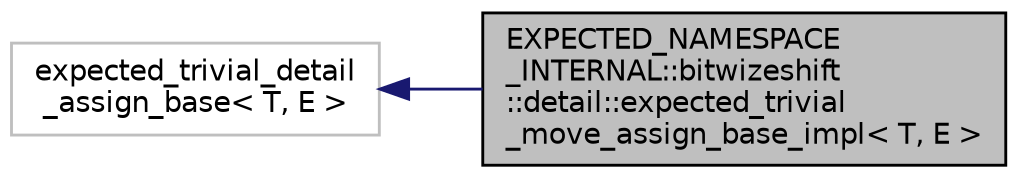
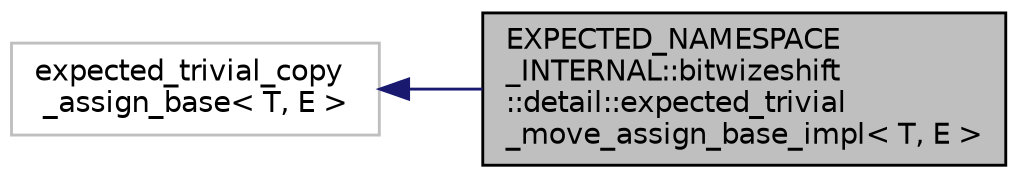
(195, 89) -> (195, 89)
